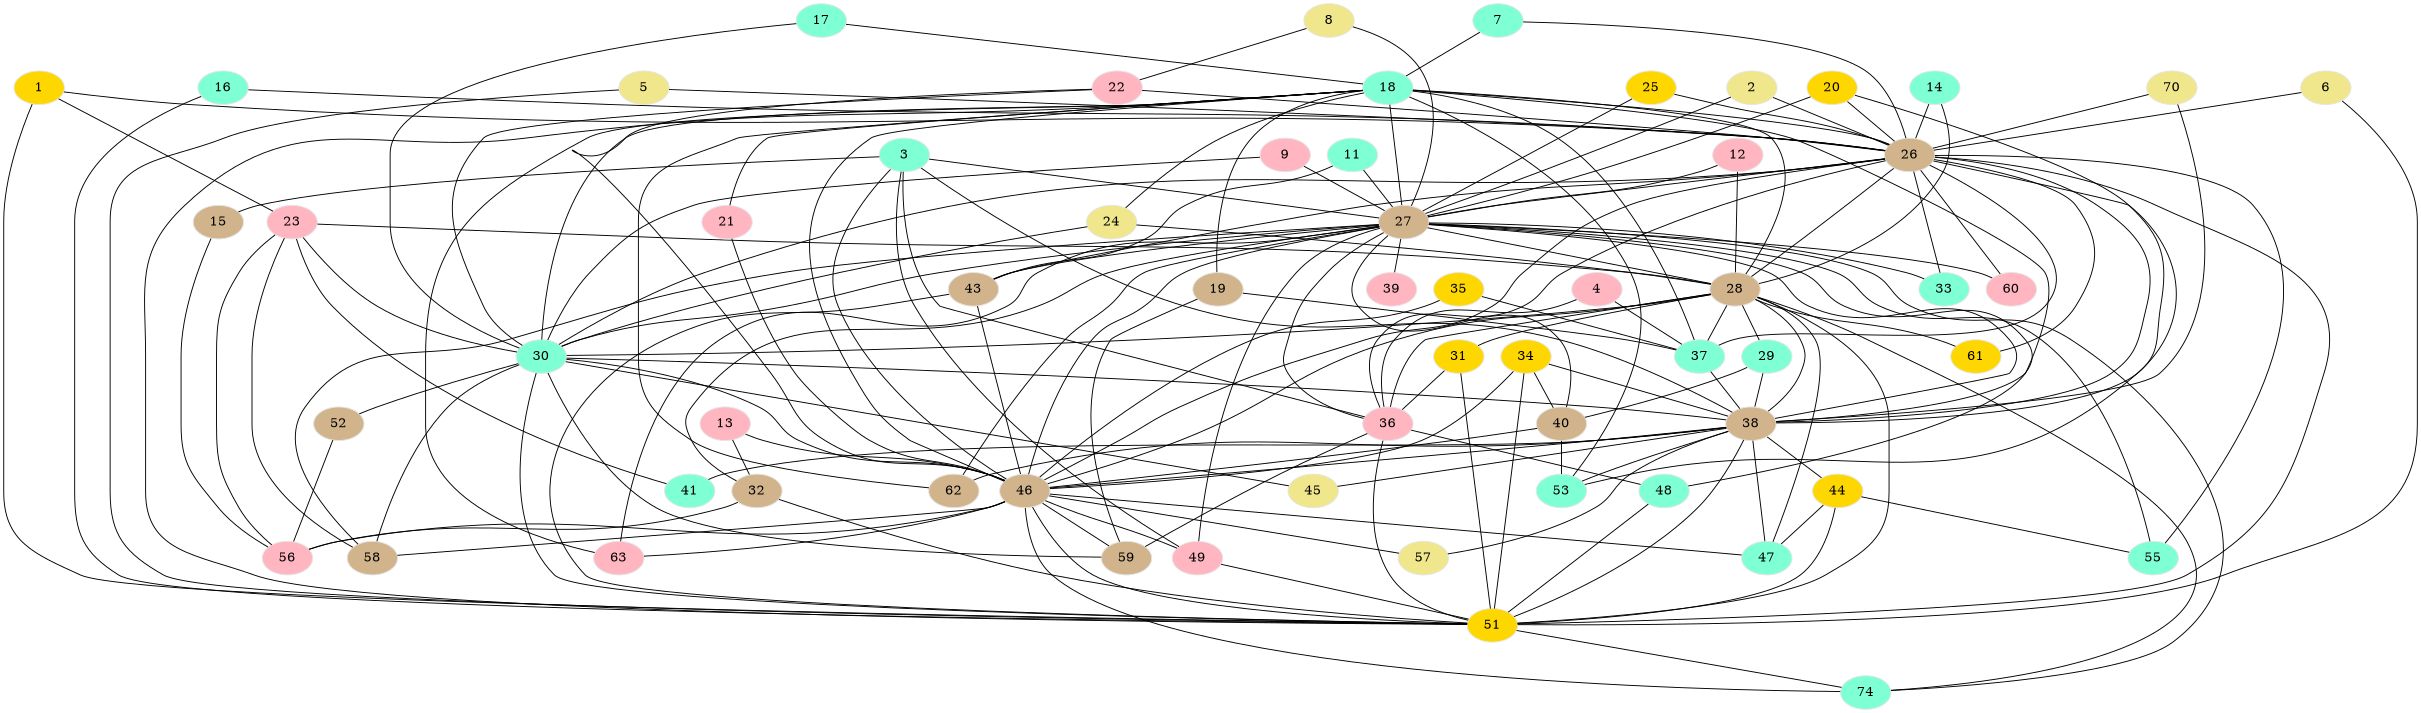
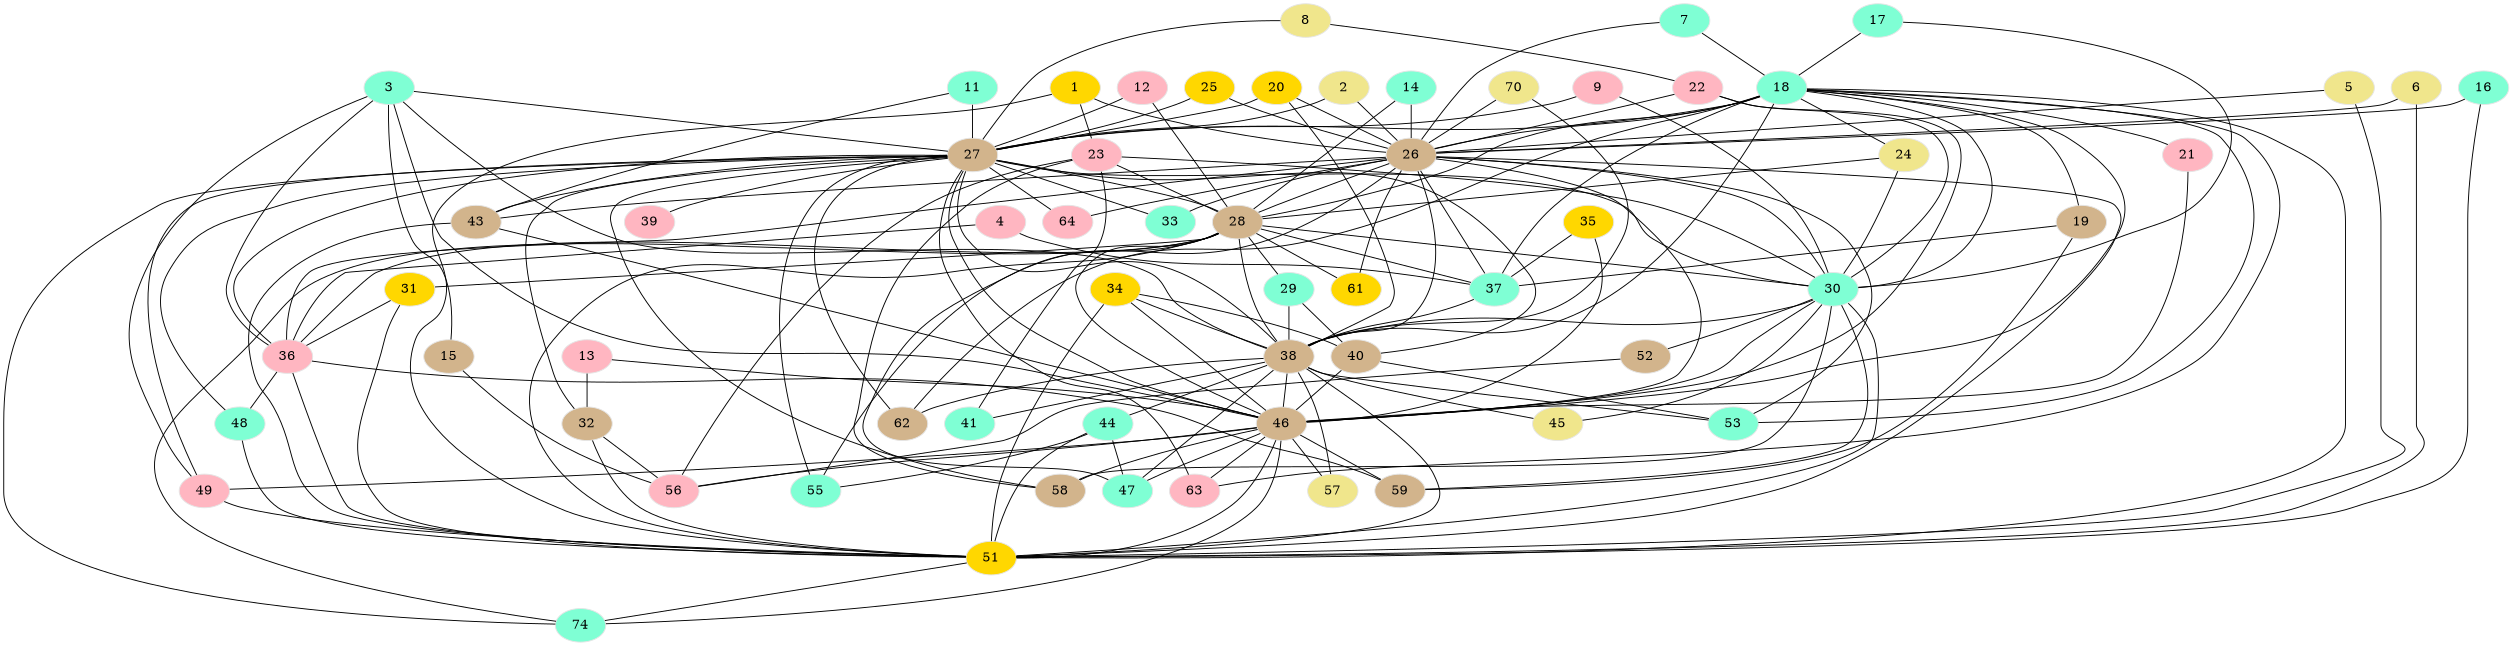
(1656, 186) -> none
(2011, 289) -> (1068, 222)
(1838, 491) -> (1108, 424)
